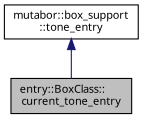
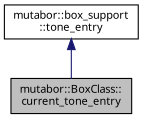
(71, 96) -> (71, 96)
